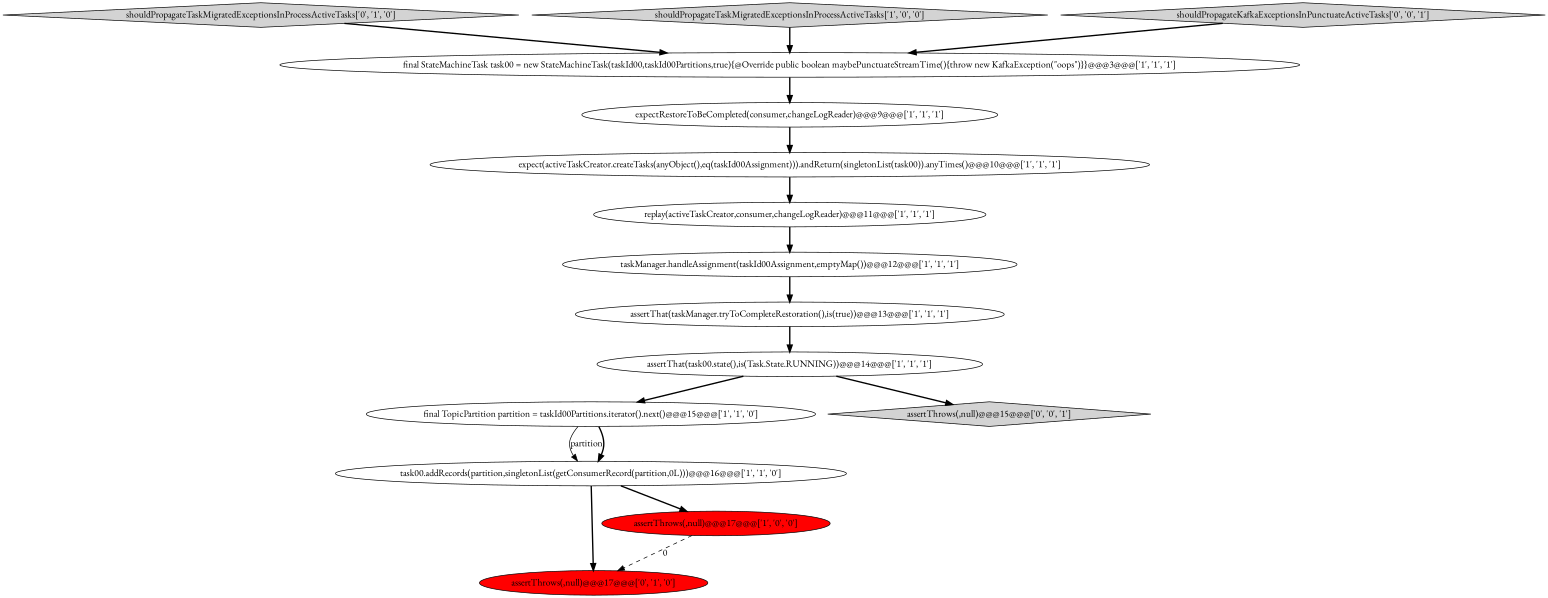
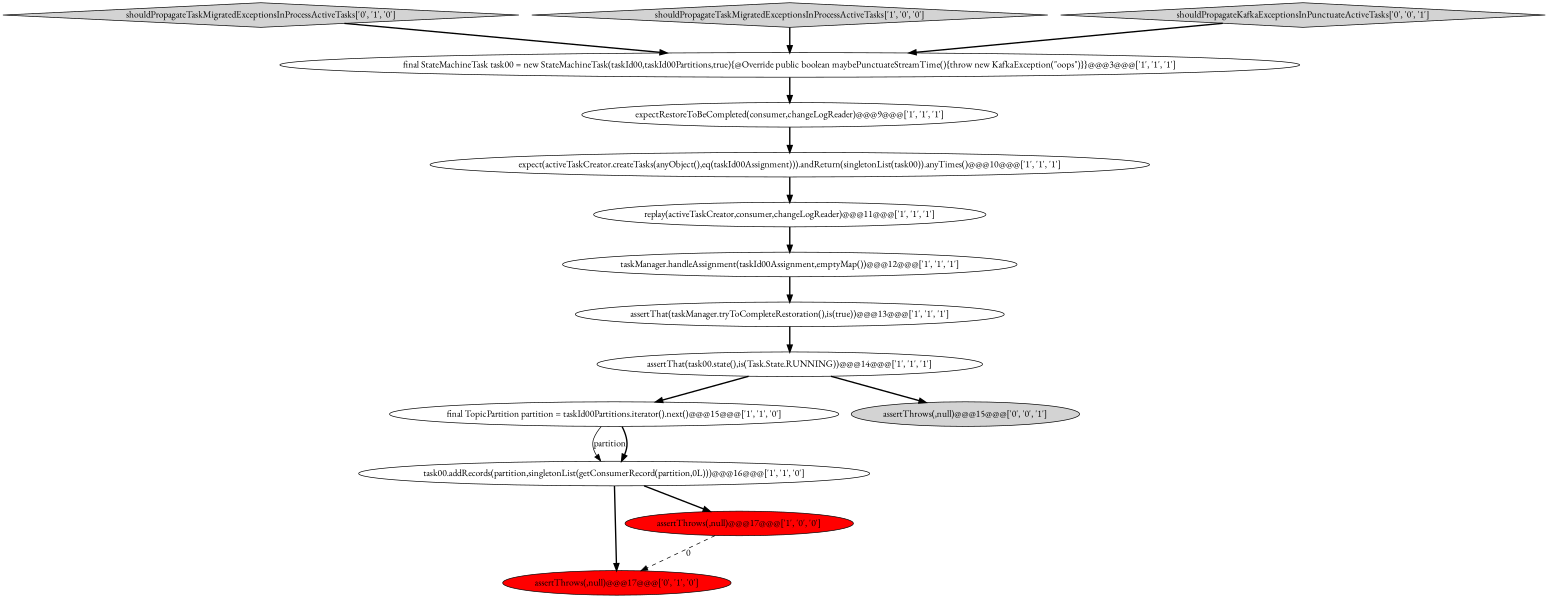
(989, 414) -> (965, 414)
